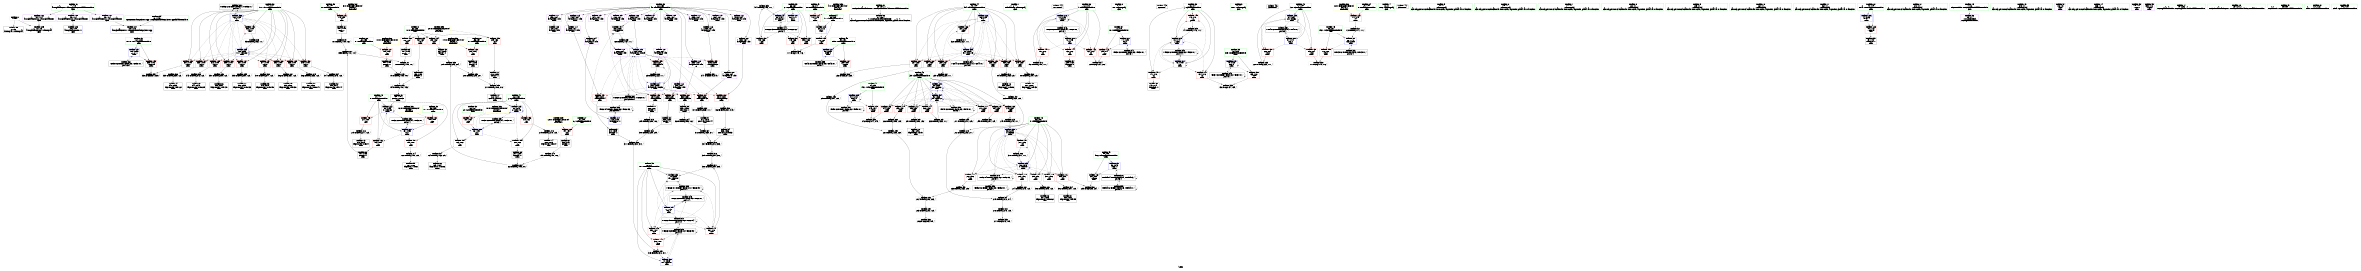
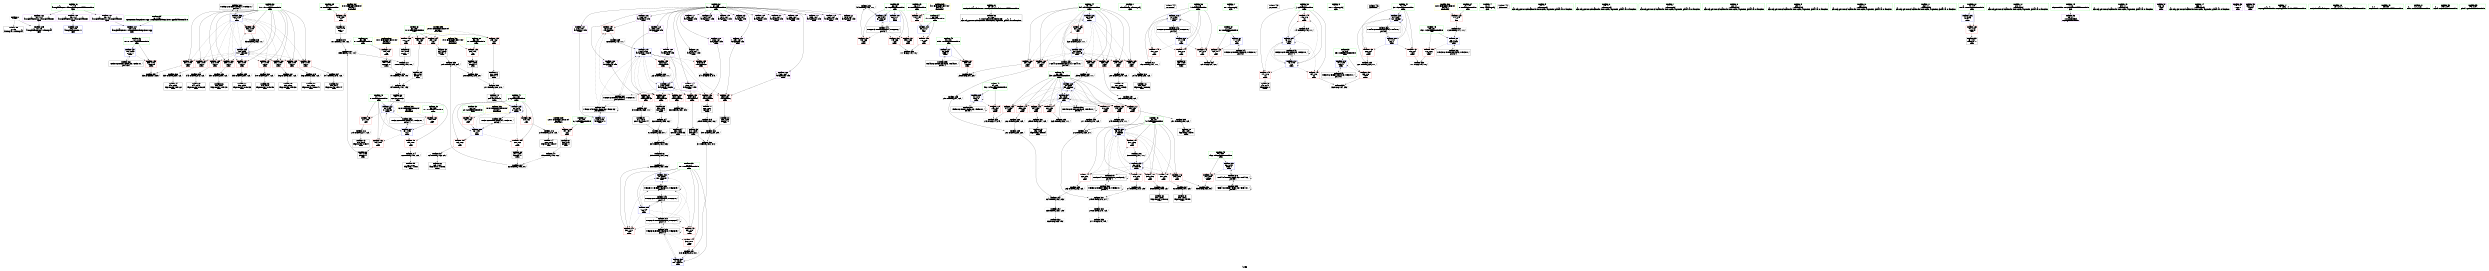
none -> (2445, 7)
(1193, 21) -> (1304, 21)
(1355, 21) -> (1456, 21)
(554, 23) -> (729, 13)
(696, 66) -> (656, 32)
(742, 72) -> (754, 87)
none -> (1038, 132)
